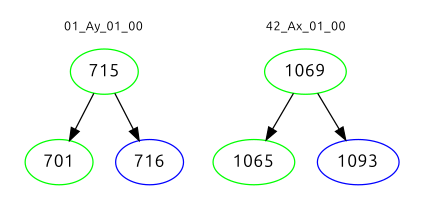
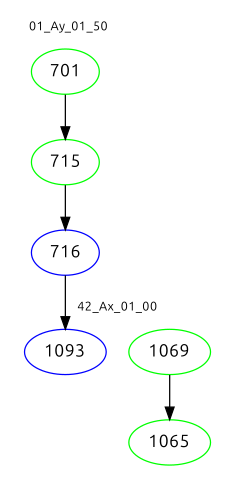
(104, 27) -> (69, 27)
(85, 111) -> (65, 111)
(328, 111) -> (65, 303)
